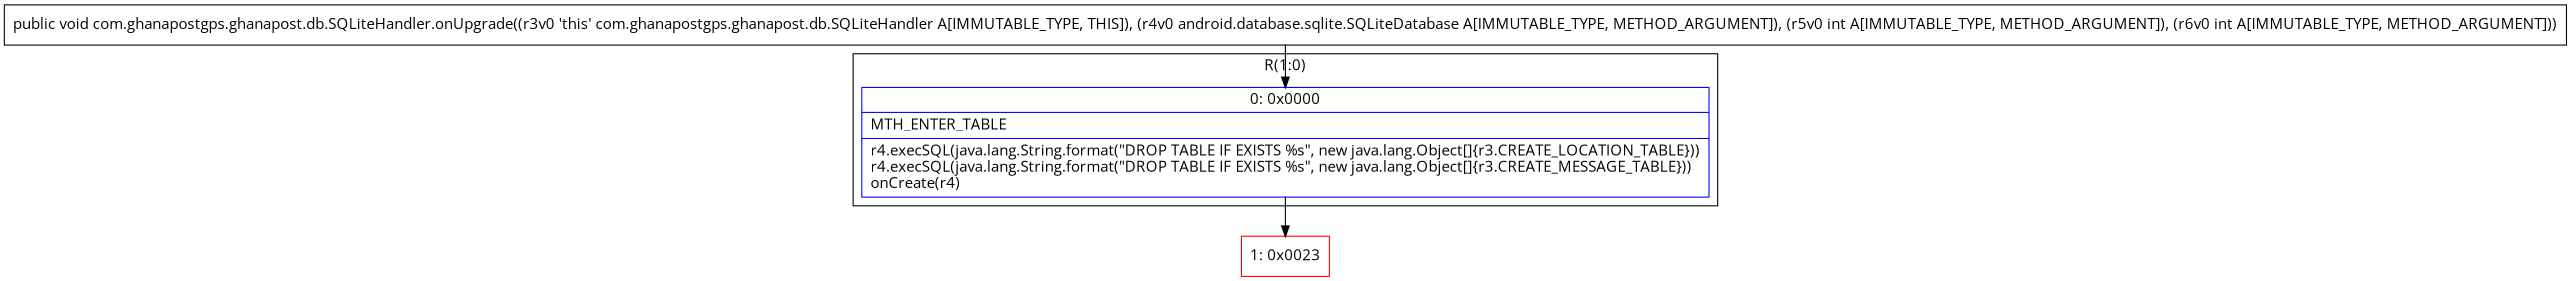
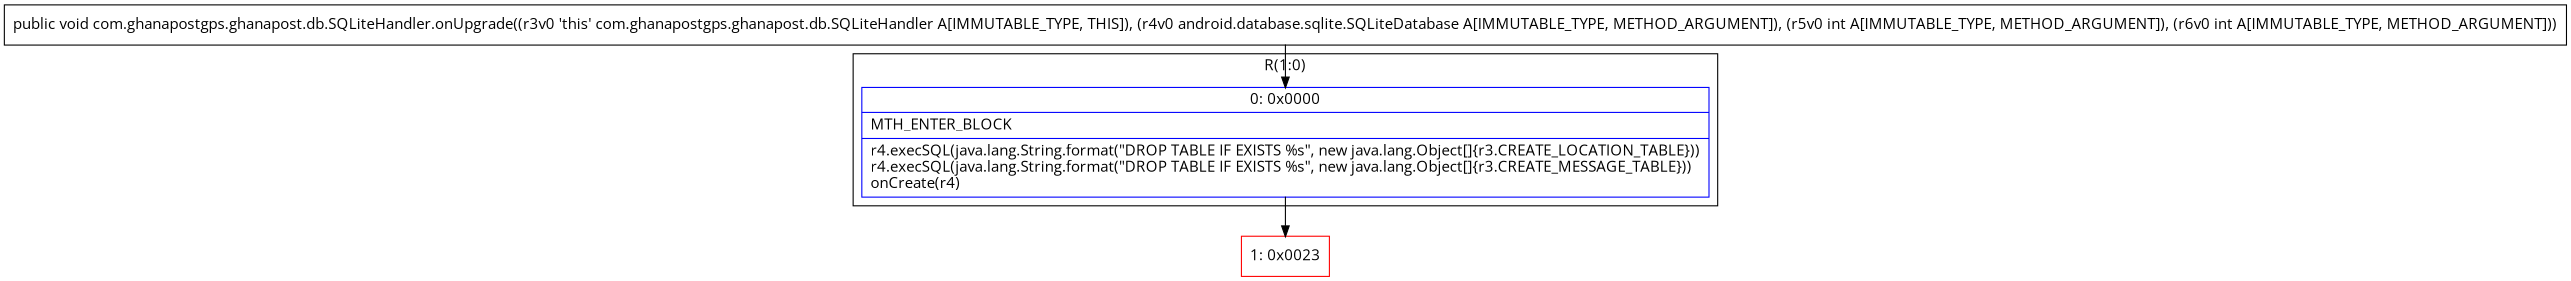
(939, 125) -> (941, 125)
